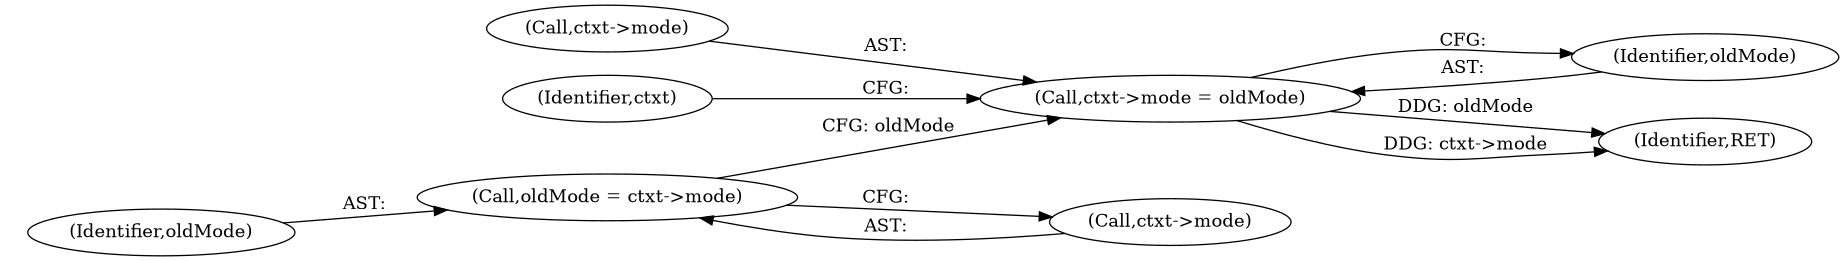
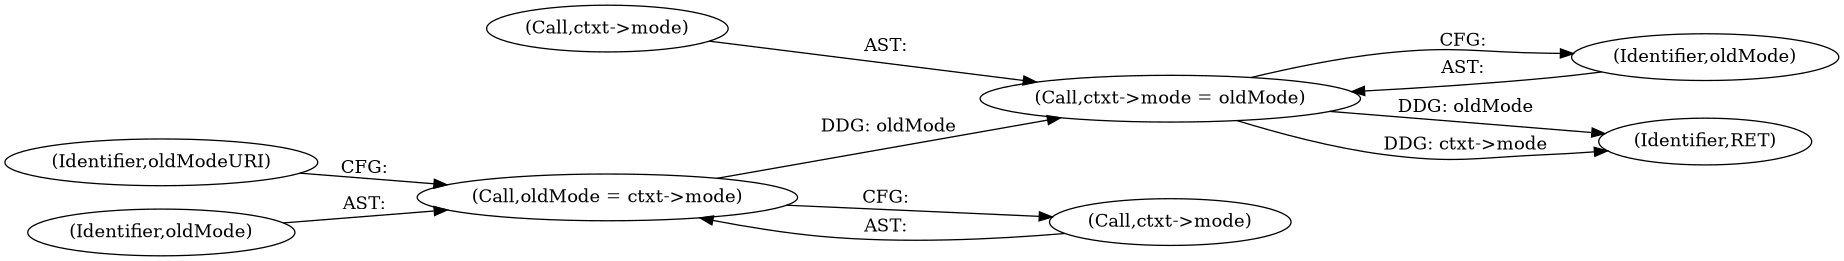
(607, 99) -> none
(889, 127) -> (889, 127)
none -> (161, 162)
